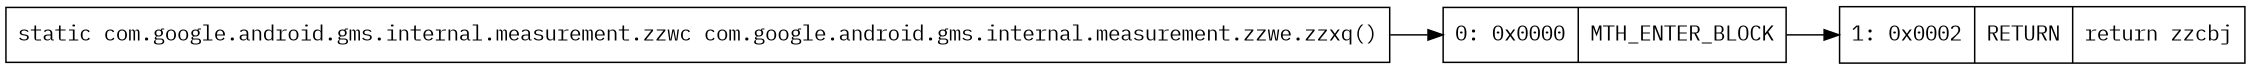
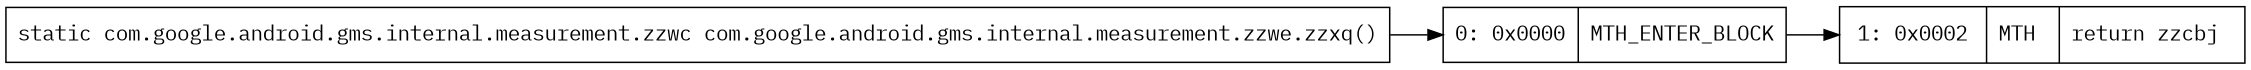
(2024, 34) -> (2017, 34)
